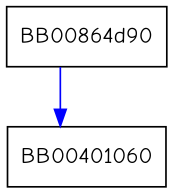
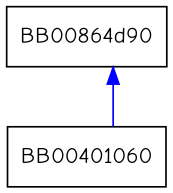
(60, 88) -> (113, 105)
